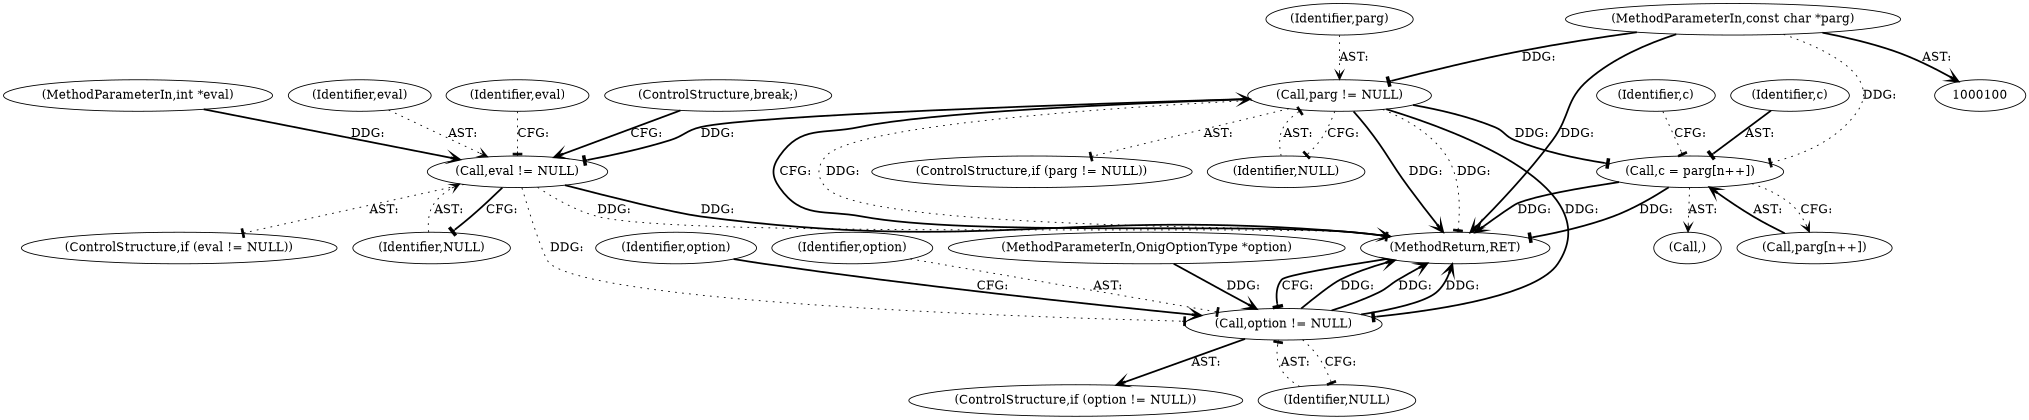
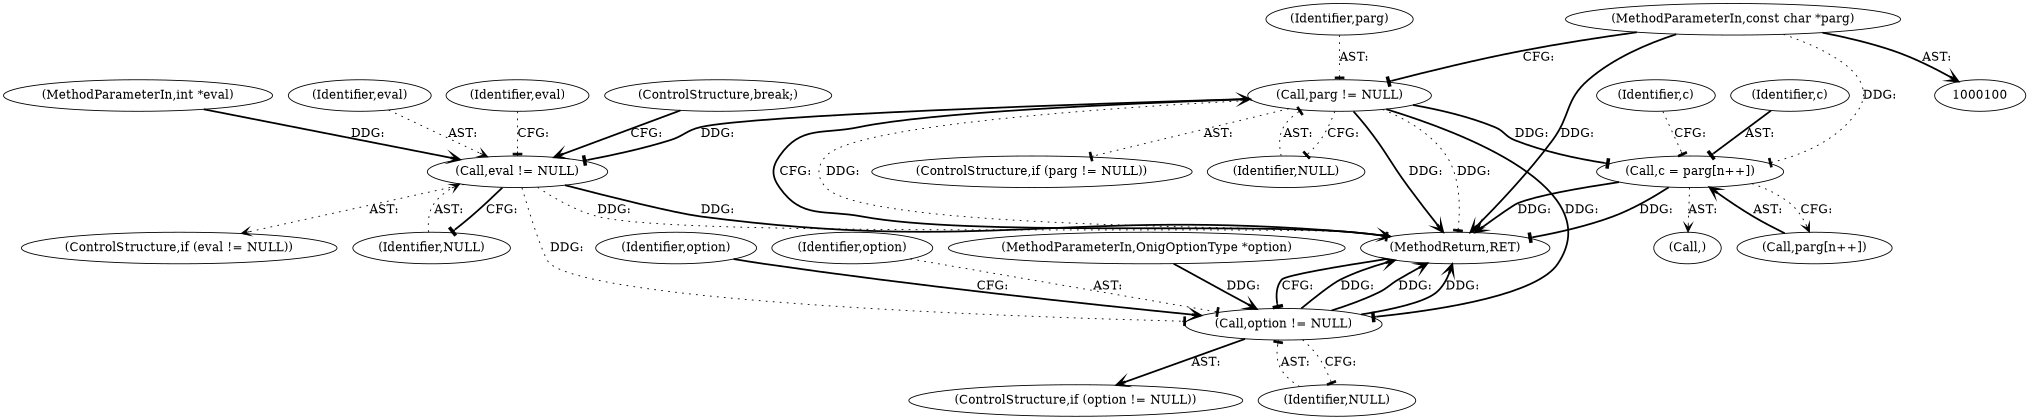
(1340, 53) -> (1340, 53)
(1541, 57) -> (1541, 57)
(357, 208) -> (357, 208)
